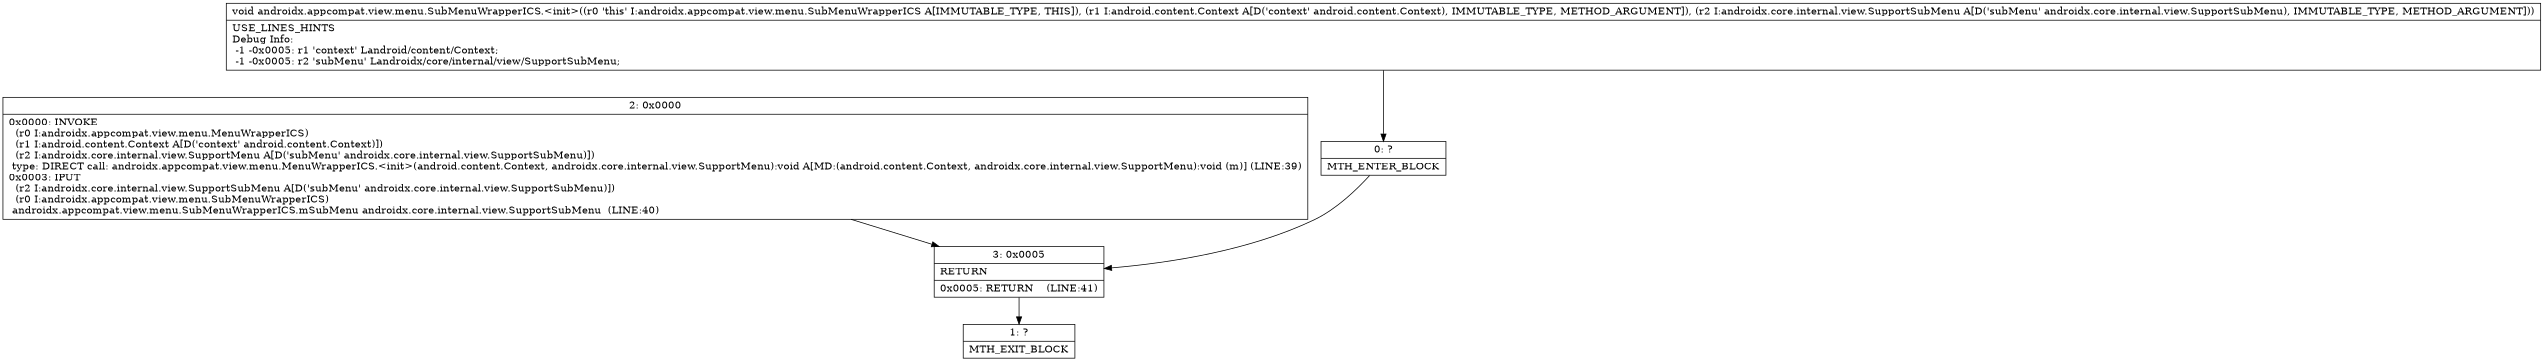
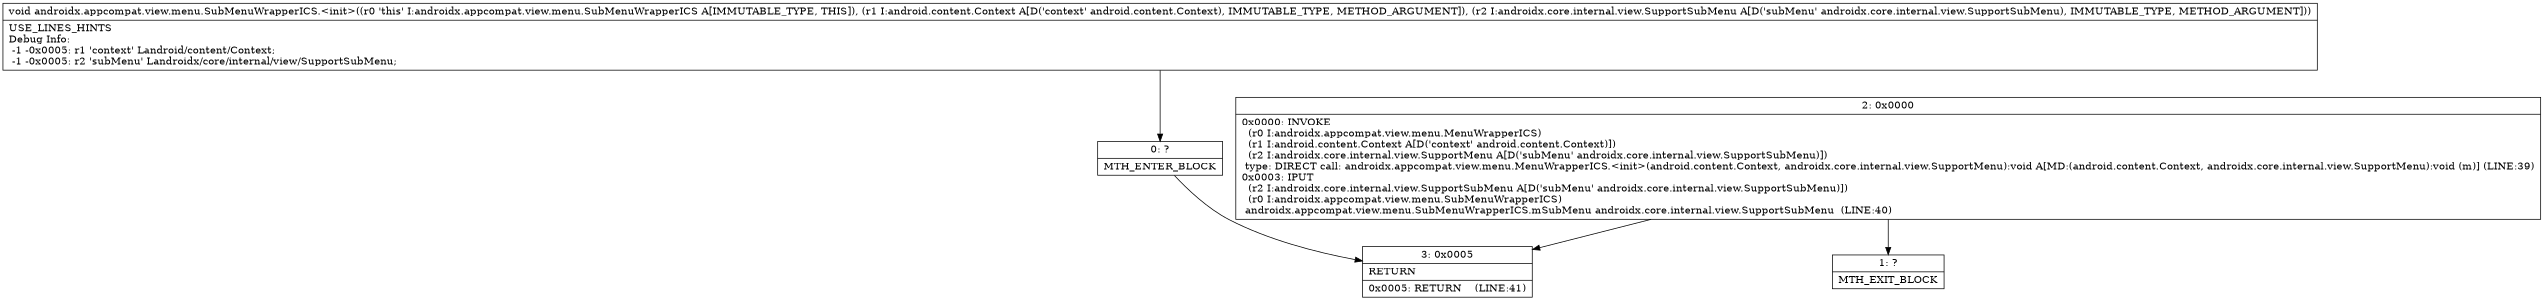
(1019, 307) -> (1888, 233)
